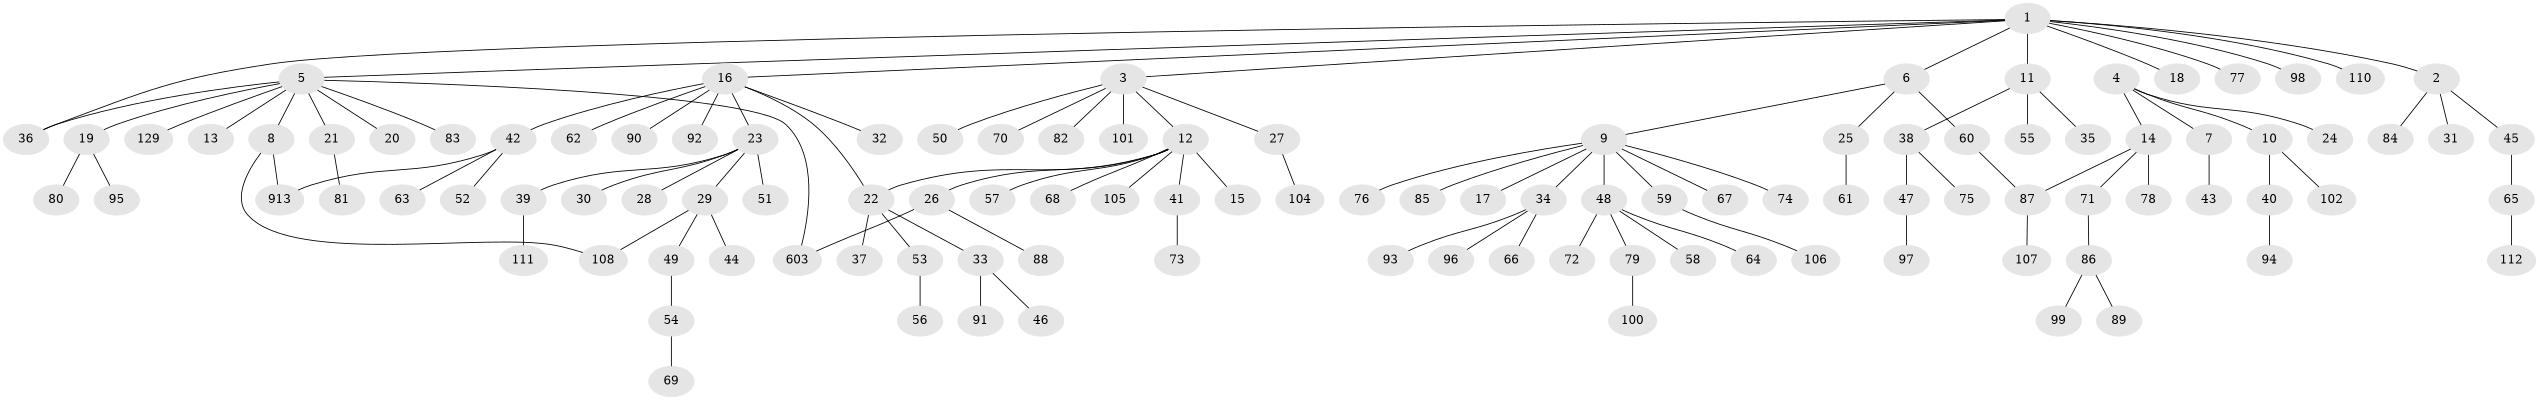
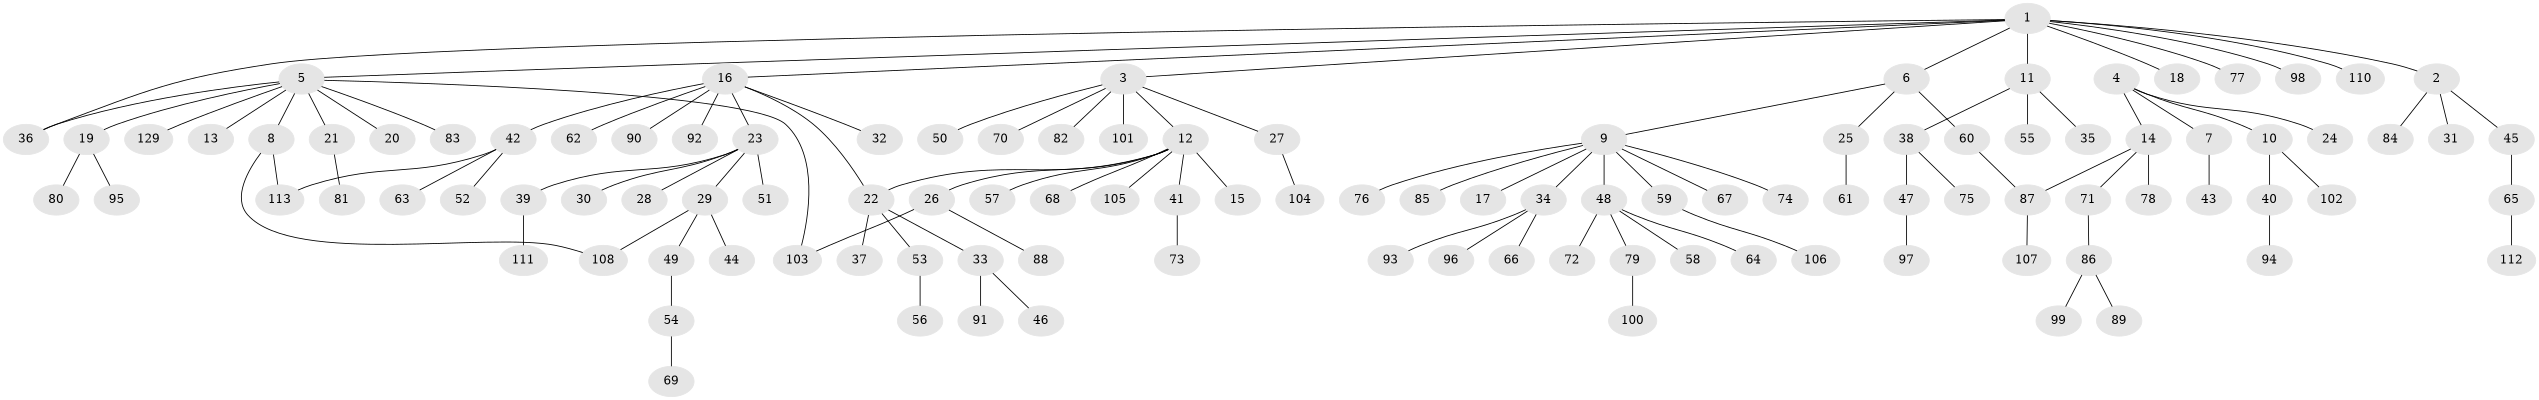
(280, 200) -> (280, 200)
(797, 260) -> (797, 260)
